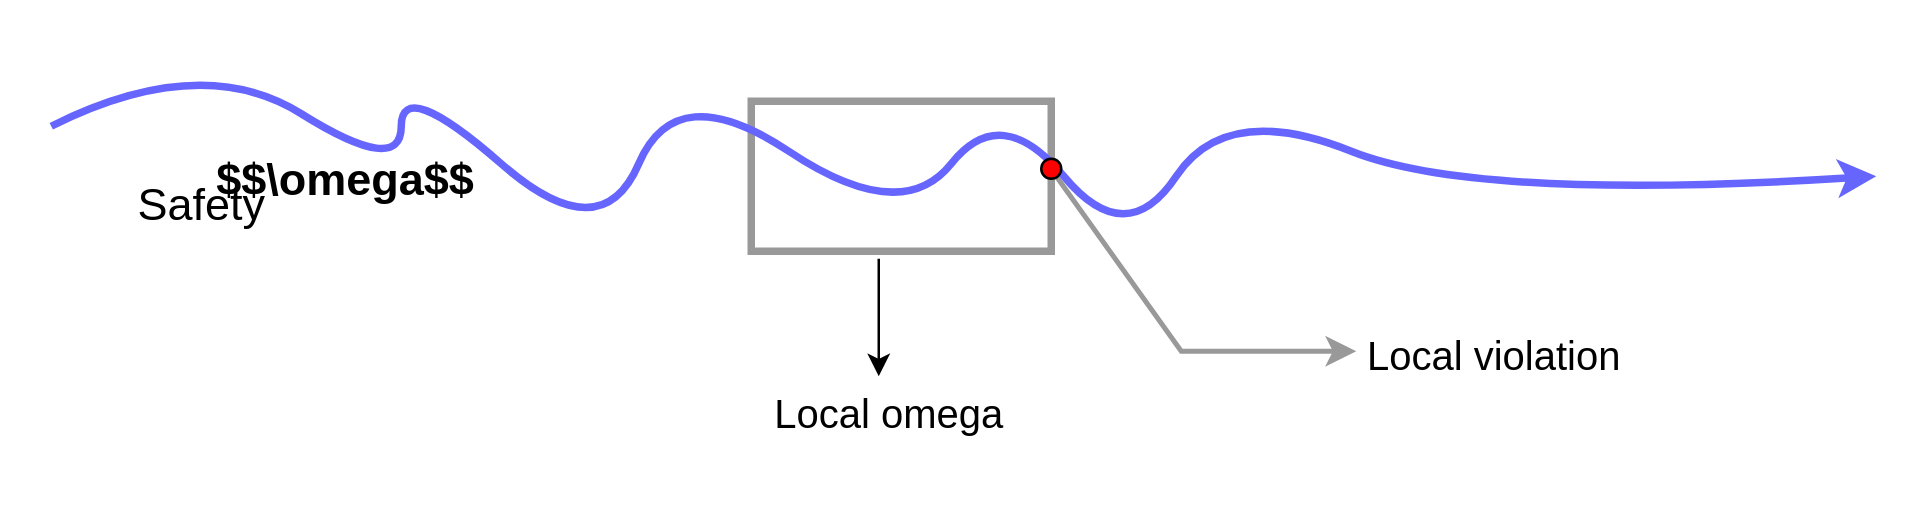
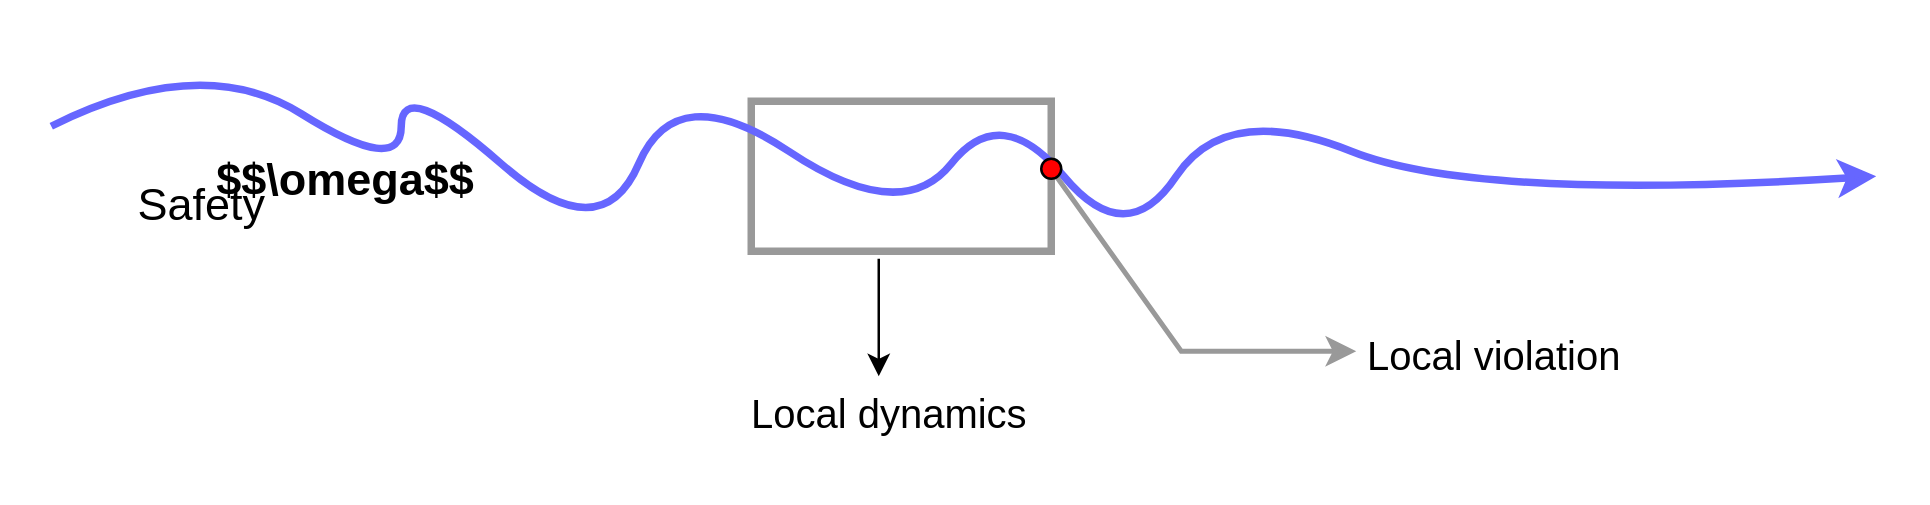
(890, 414) -> (890, 414)
